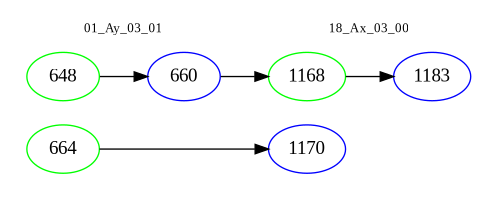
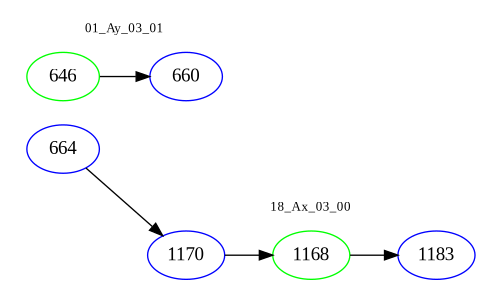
(63, 77) -> (63, 77)
(239, 77) -> (242, 255)
(63, 149) -> (63, 149)
